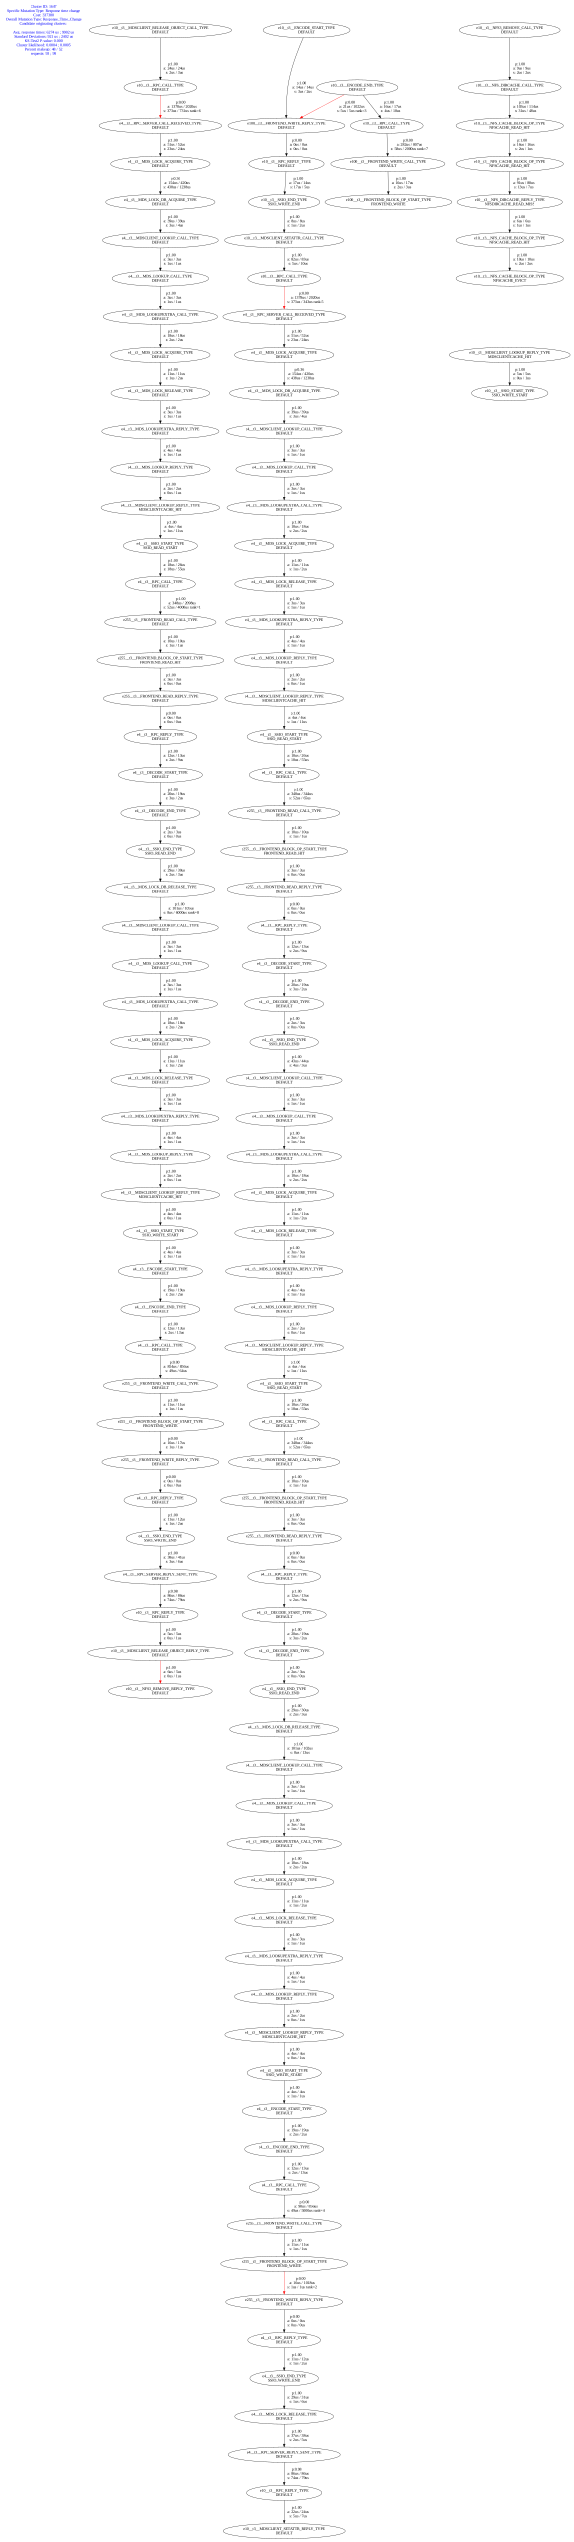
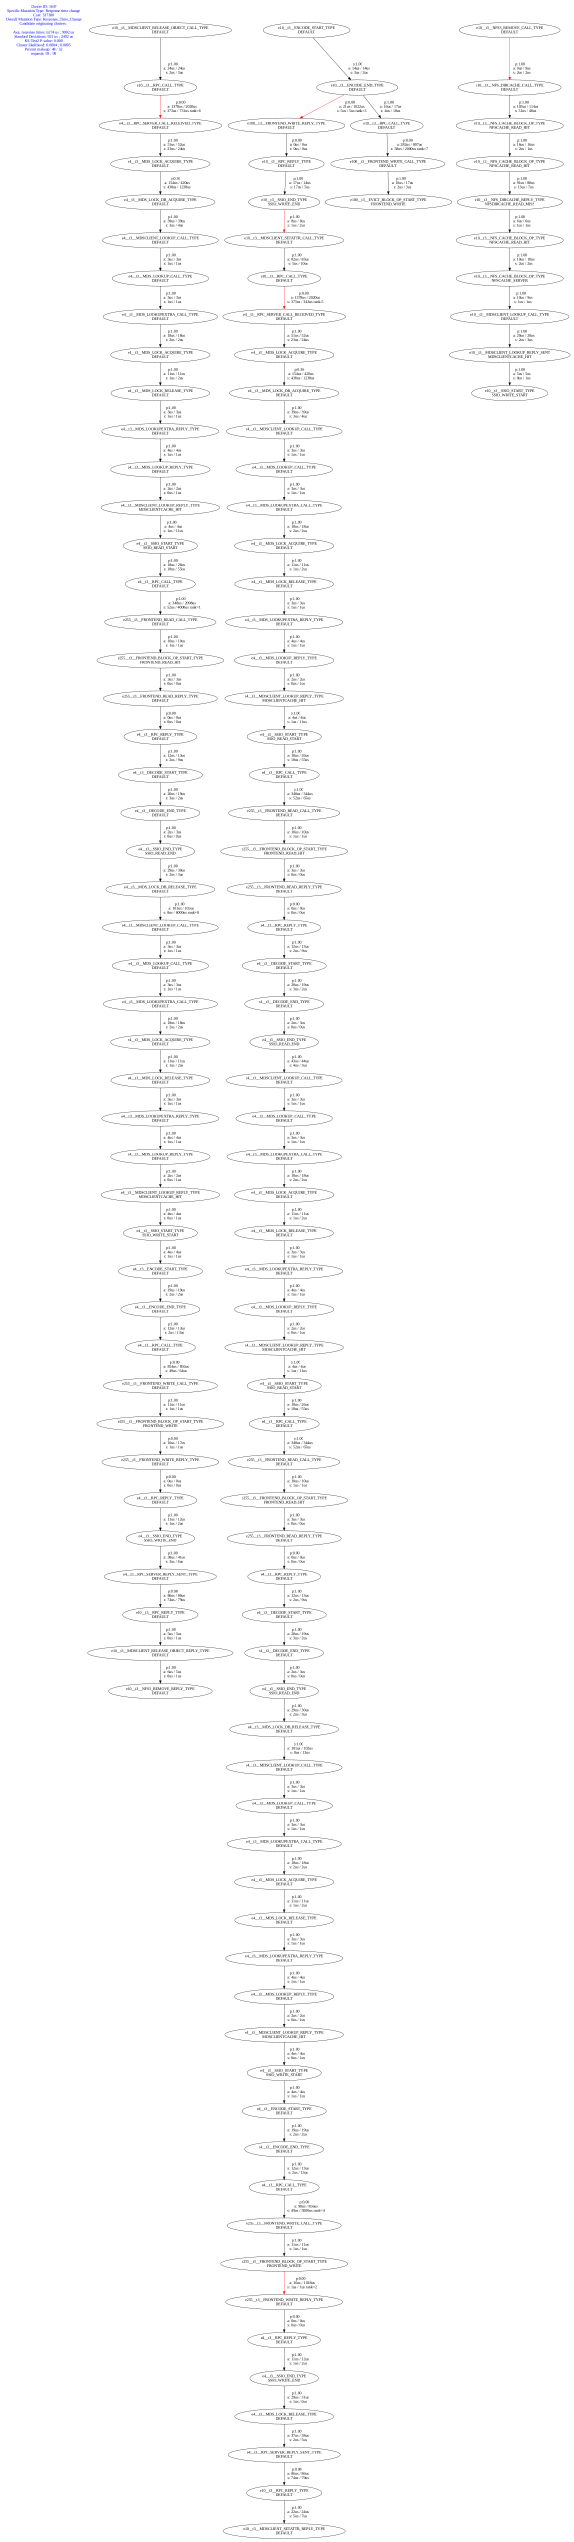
(510, 57) -> (510, 57)
(290, 76) -> (331, 58)
(388, 202) -> (388, 202)
(284, 220) -> (284, 220)
(510, 279) -> (510, 279)
none -> (510, 317)
(510, 355) -> (510, 355)
(160, 1671) -> (160, 1671)
